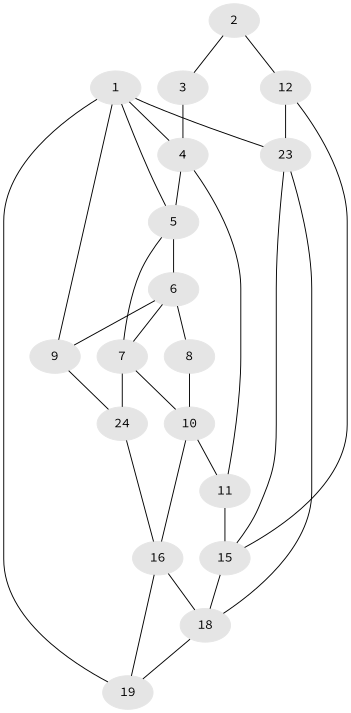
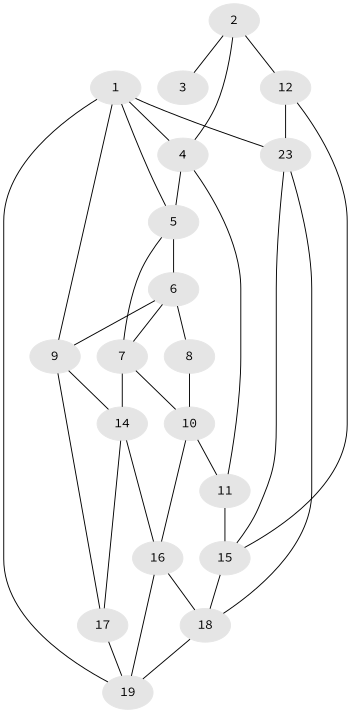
(183, 124) -> (221, 91)
(122, 424) -> (122, 424)
none -> (103, 625)
